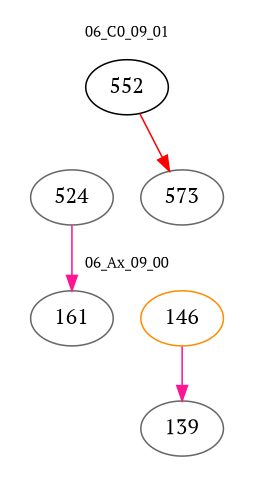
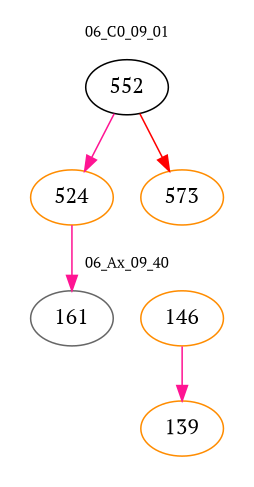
none -> (103, 135)
(72, 197) -> (72, 197)
(182, 197) -> (182, 197)
(127, 264) -> (127, 264)
(182, 429) -> (182, 429)
